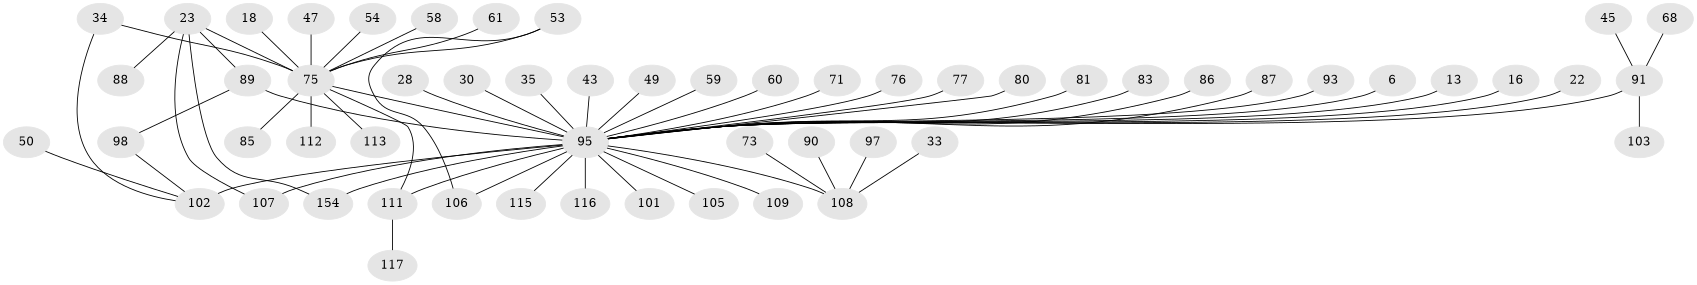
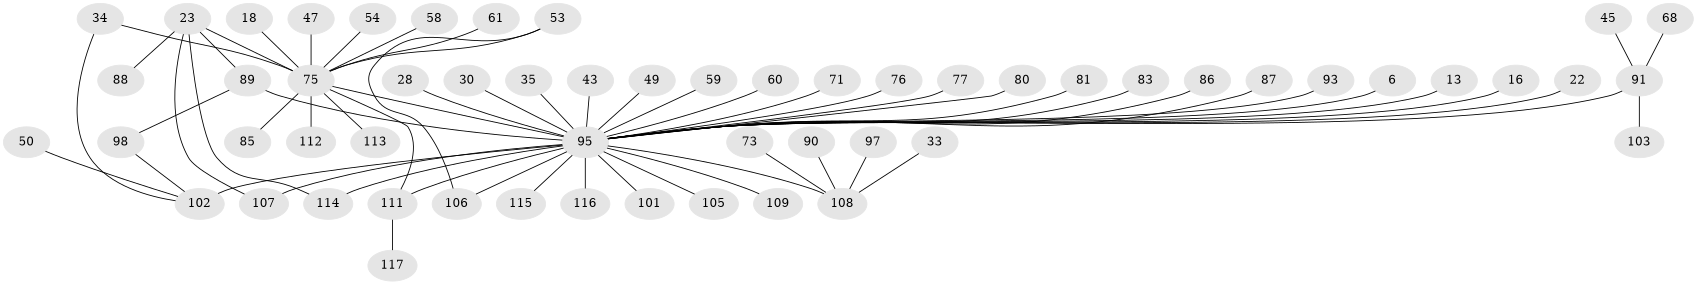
(328, 204) -> (328, 204)
